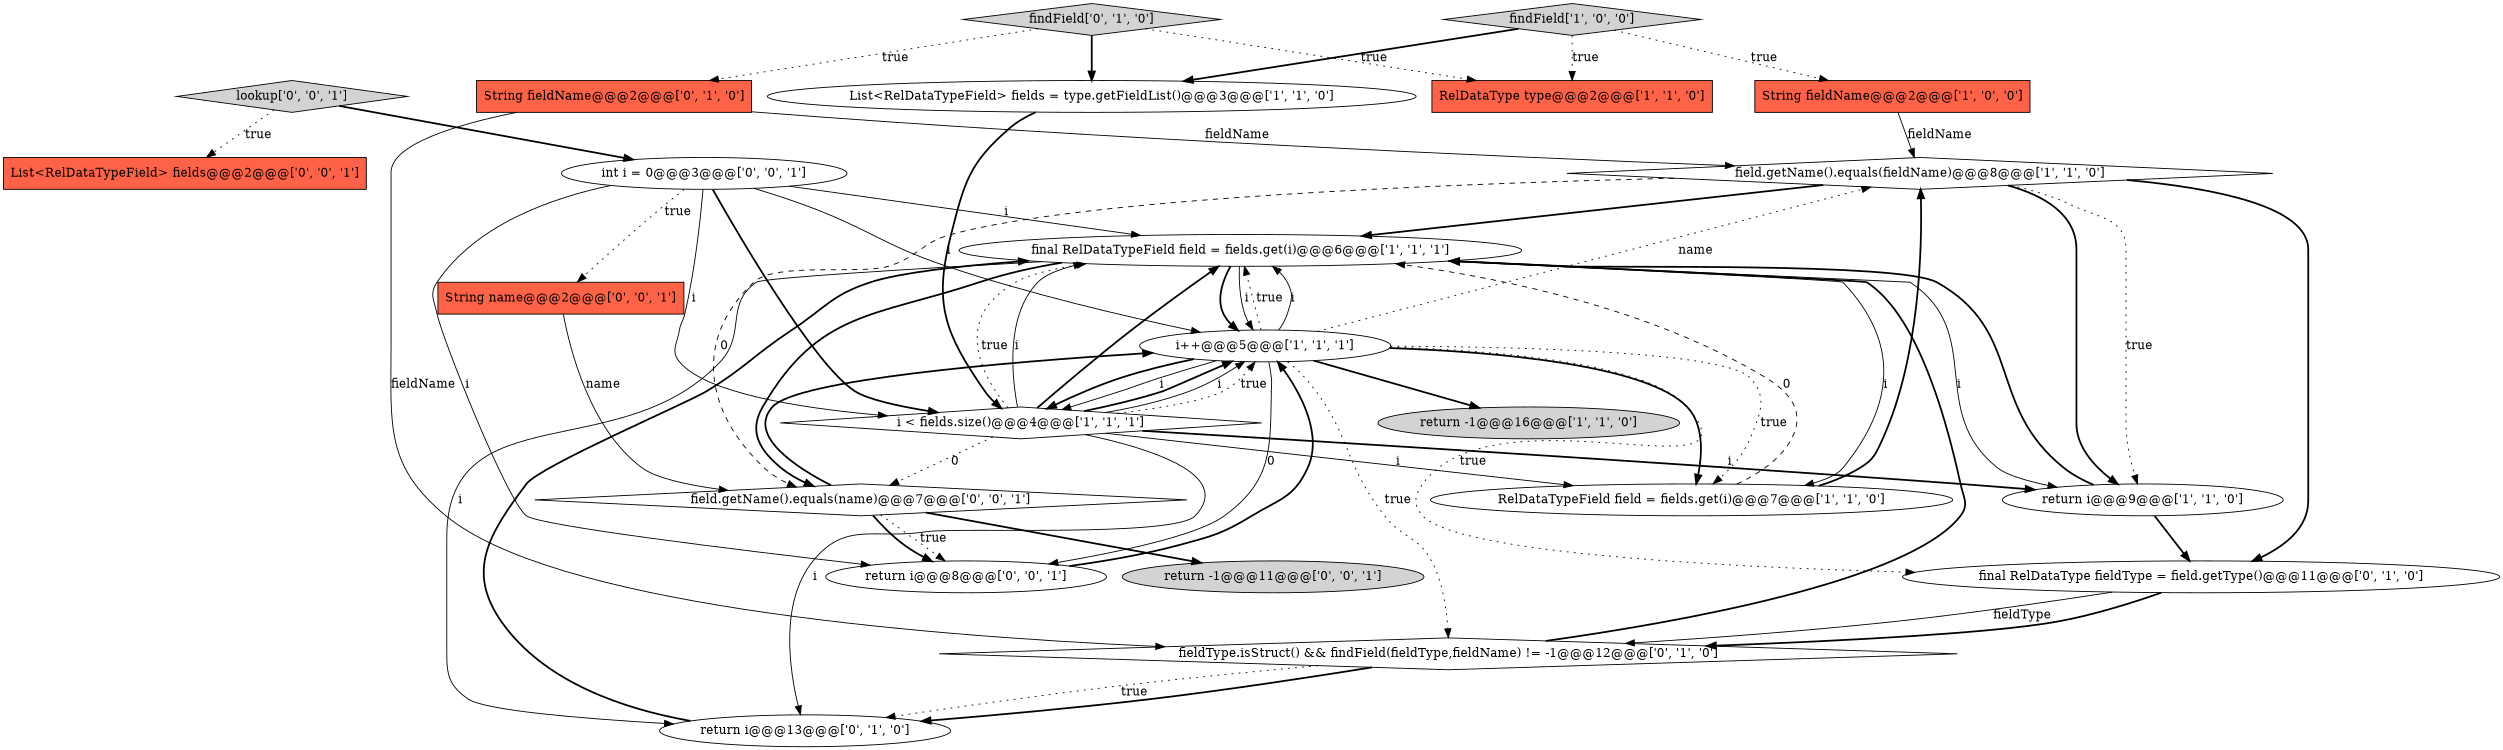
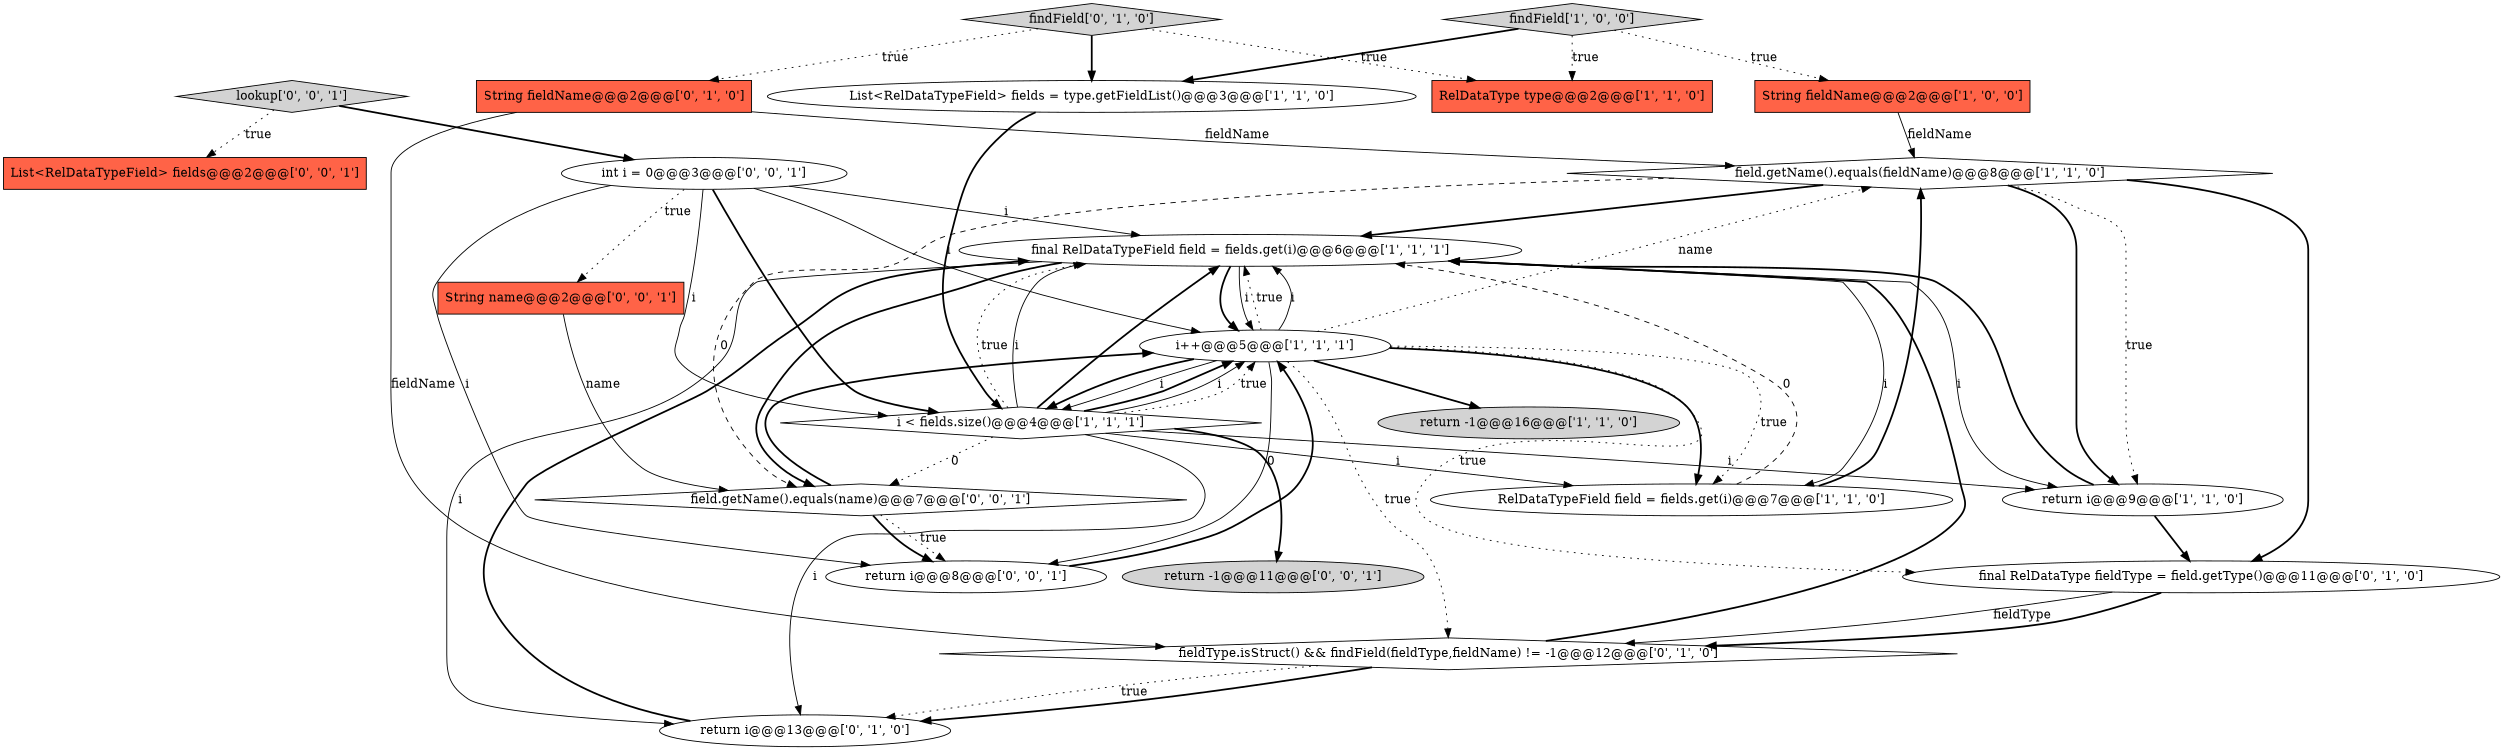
(1584, 458) -> (1584, 458)
(1059, 537) -> (1270, 467)
